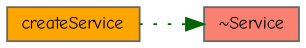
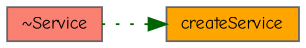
(163, 24) -> (125, 24)
